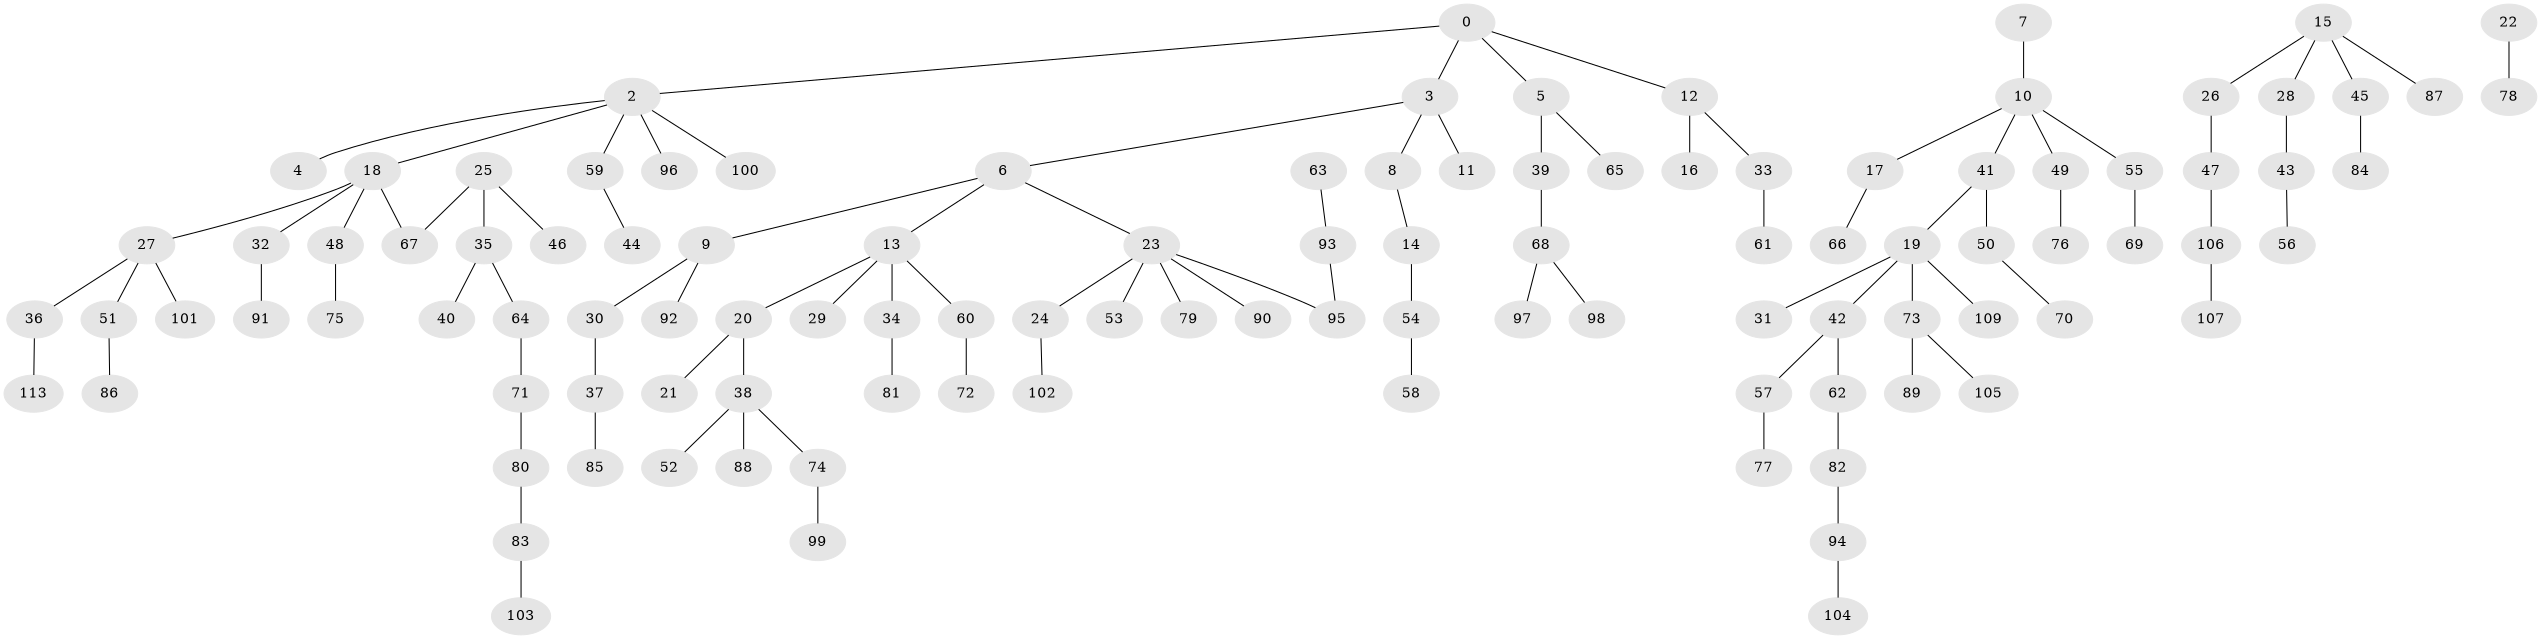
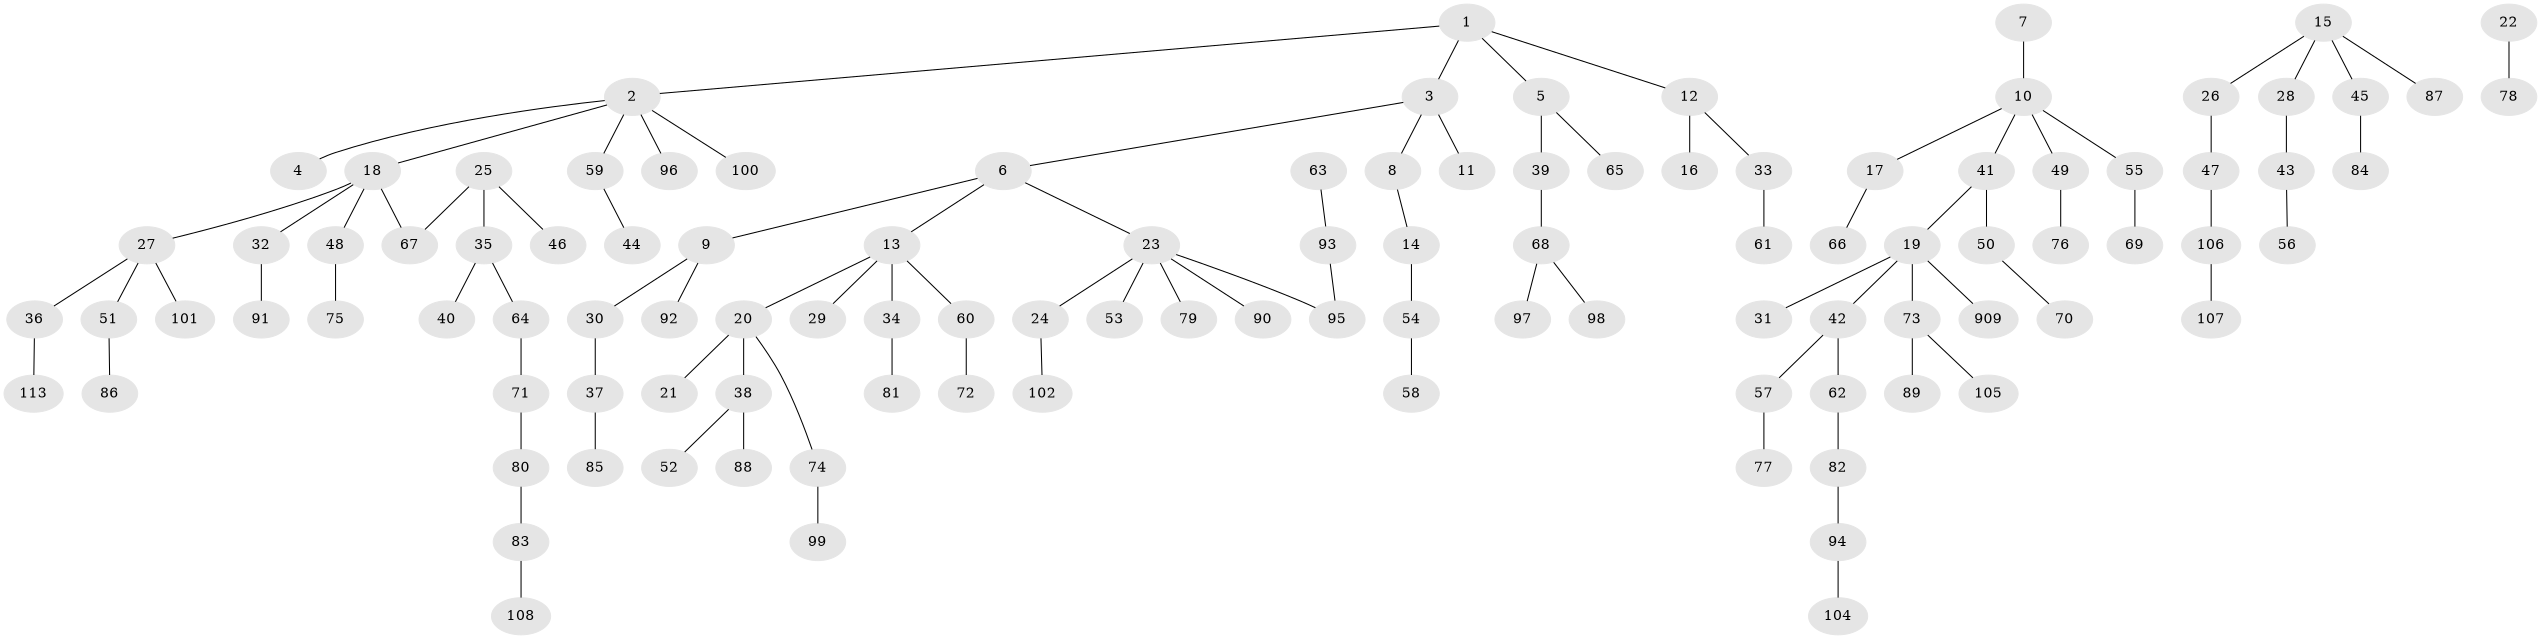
(1467, 23) -> (1467, 23)
(1989, 319) -> (1989, 319)
(781, 431) -> (789, 391)
(521, 616) -> (521, 616)
